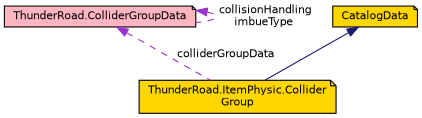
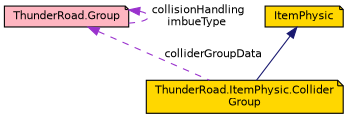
(100, 16) -> (67, 16)
(375, 16) -> (304, 16)
